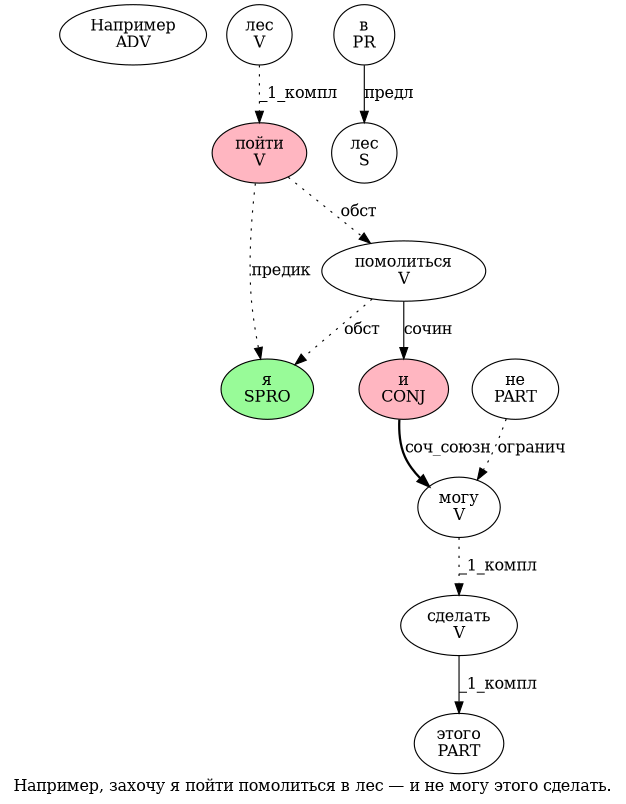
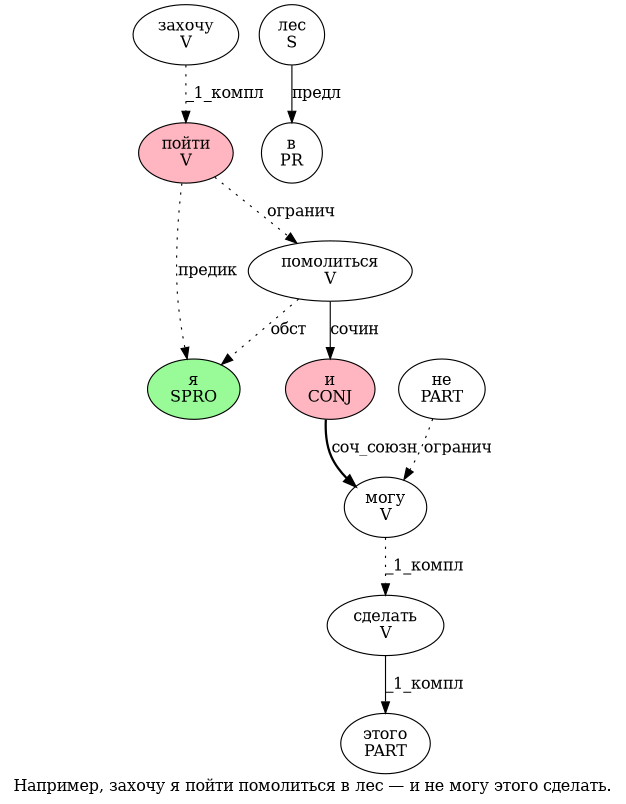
(133, 35) -> none
(259, 35) -> (186, 35)
(364, 88) -> (292, 88)
(359, 212) -> (301, 212)
